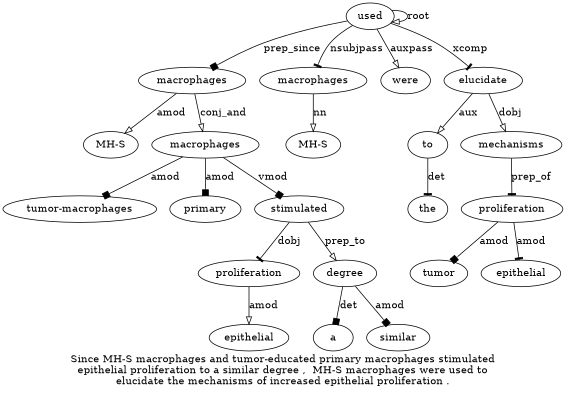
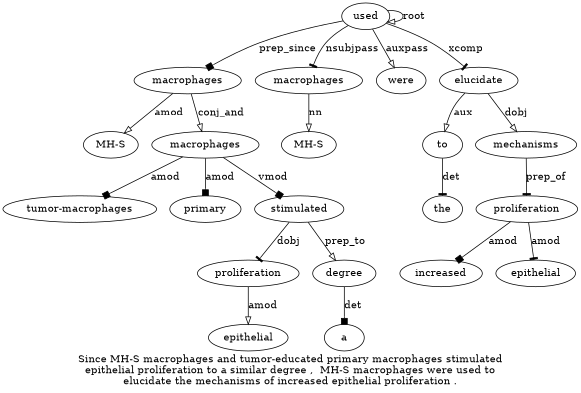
(439, 273) -> (441, 273)
(398, 338) -> none
